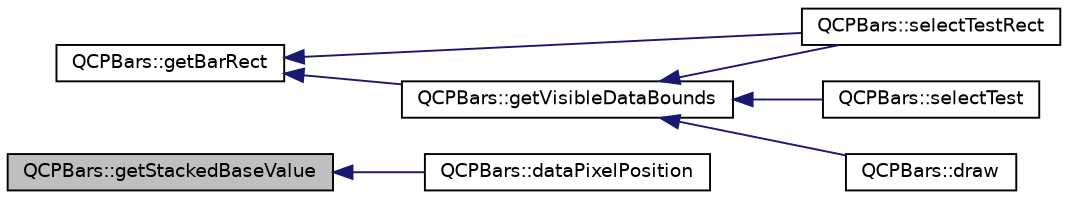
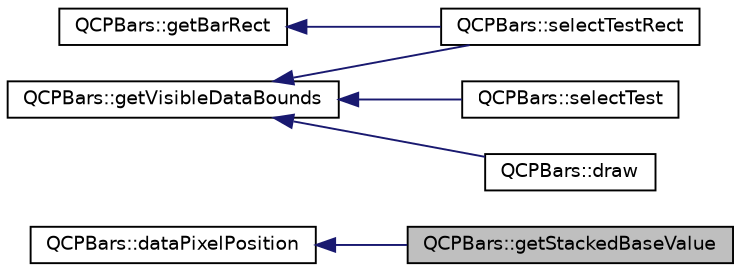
(353, 80) -> none
(389, 172) -> (371, 245)
